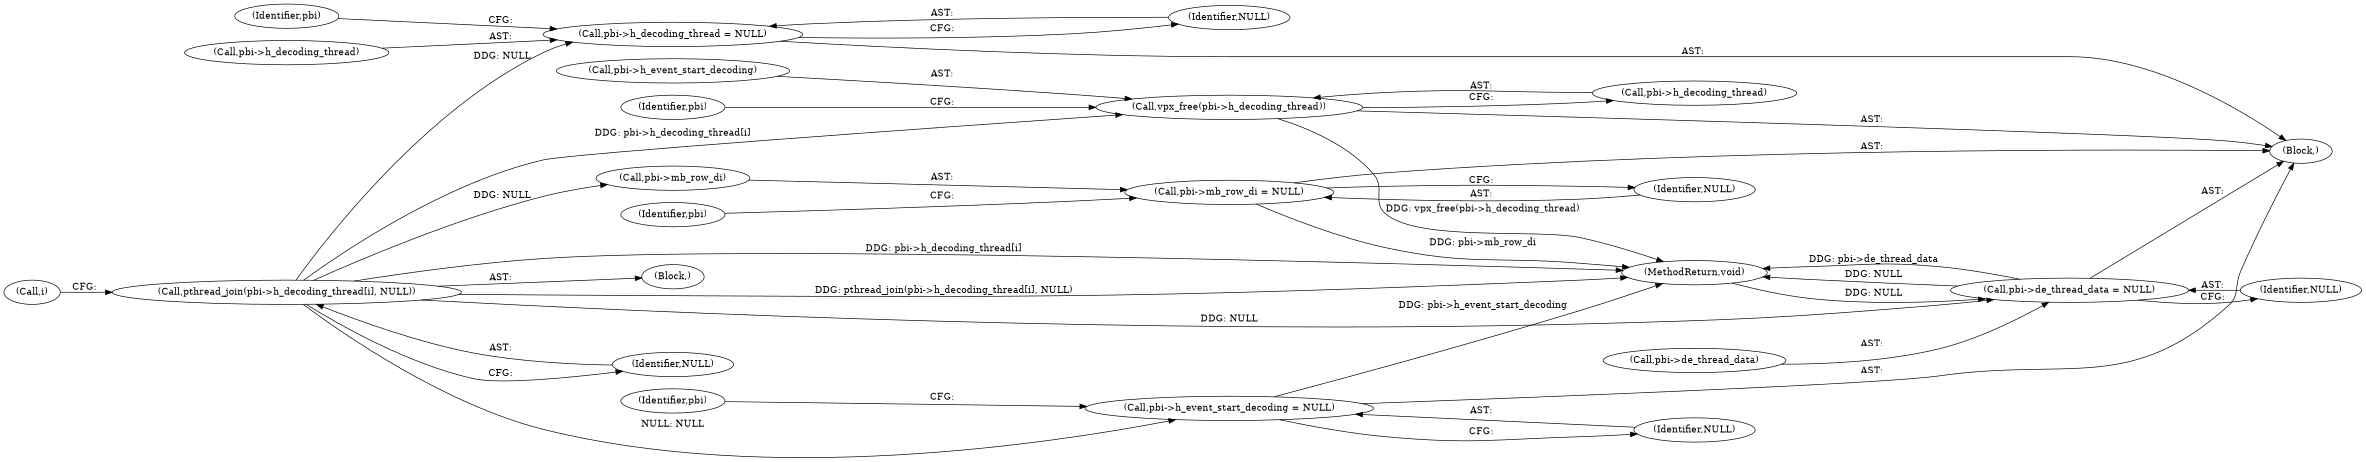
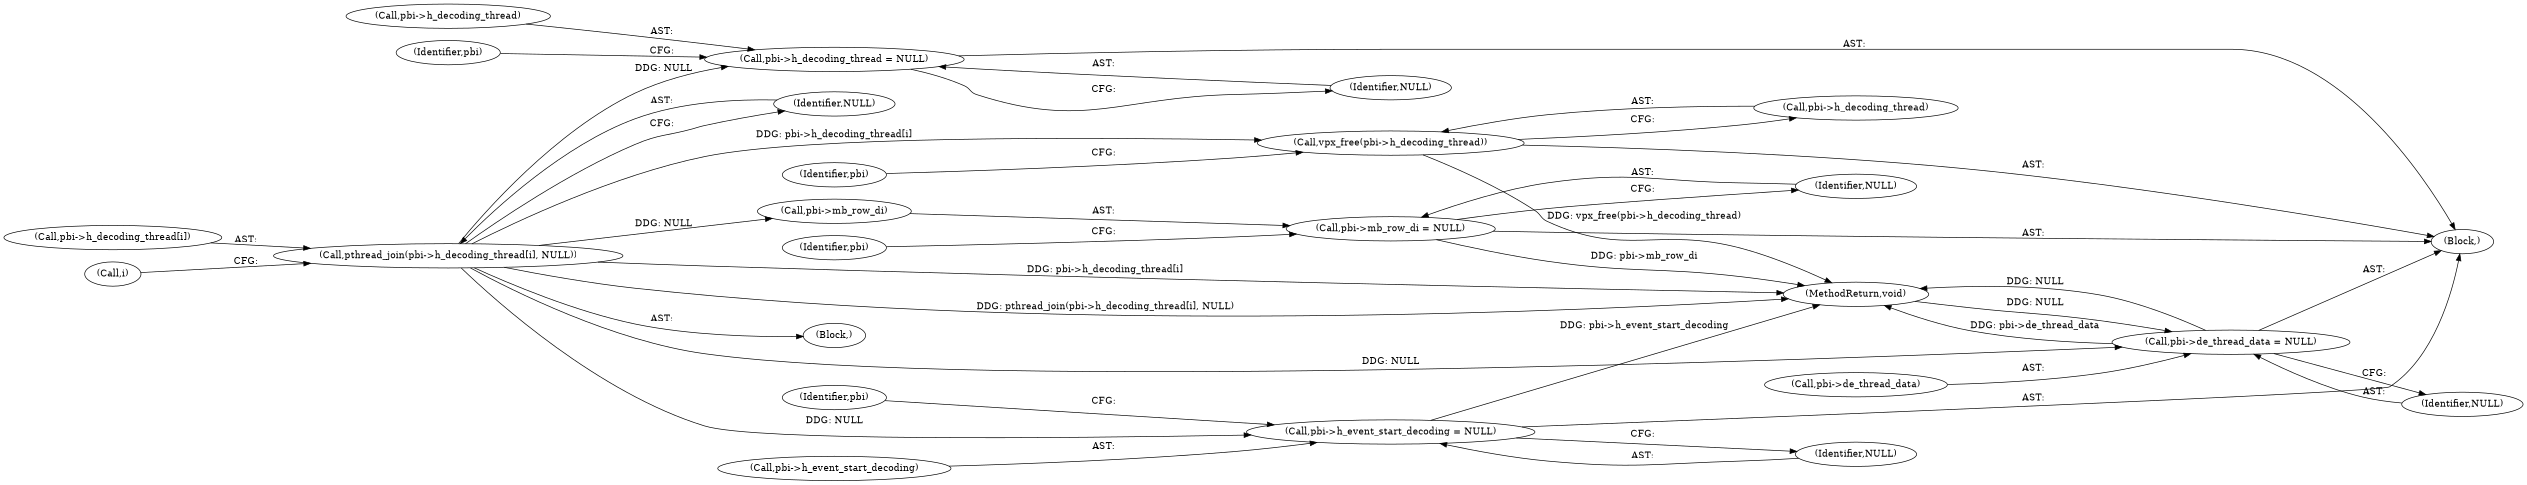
(951, 86) -> (1130, 459)
none -> (113, 238)
(673, 424) -> (834, 421)
